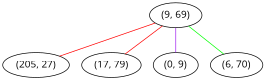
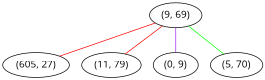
(36, 65) -> (36, 65)
(111, 65) -> (111, 65)
(237, 65) -> (237, 65)
